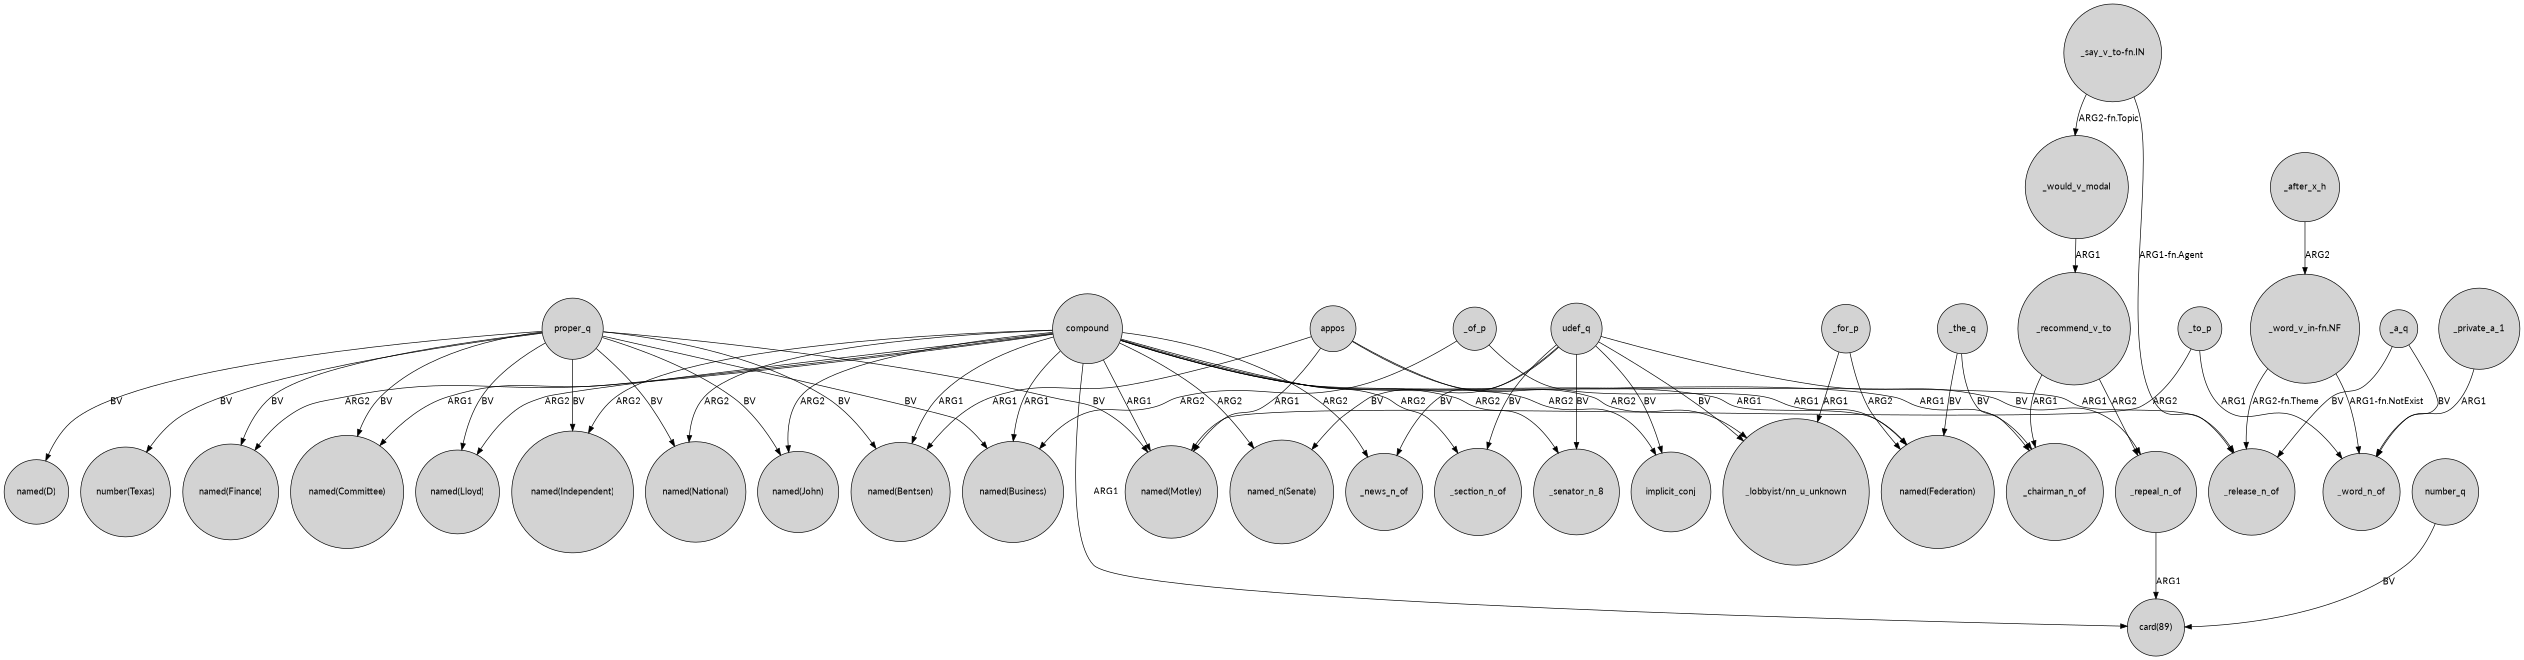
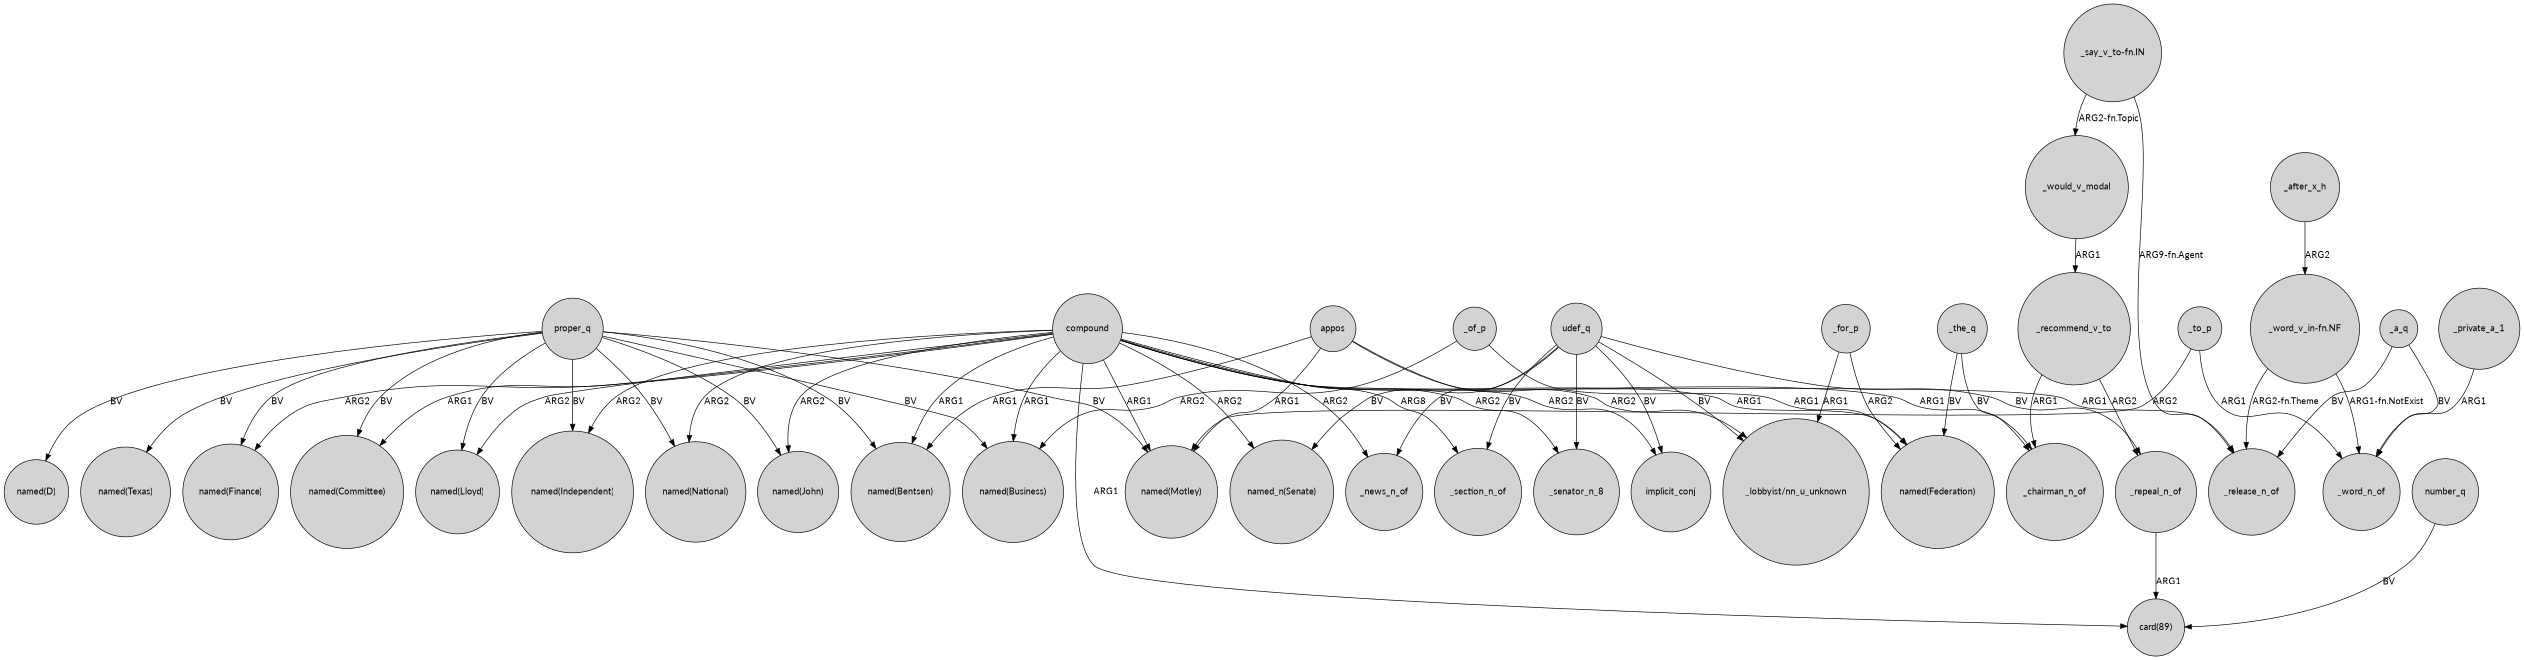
(2172, 256) -> (2172, 256)
(1414, 402) -> (1414, 402)
(126, 492) -> (126, 492)
